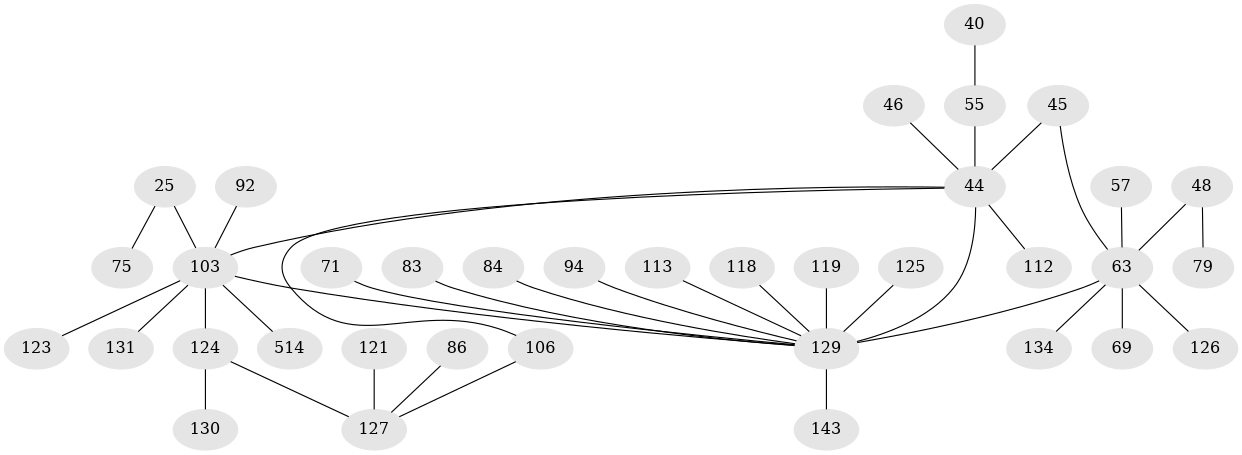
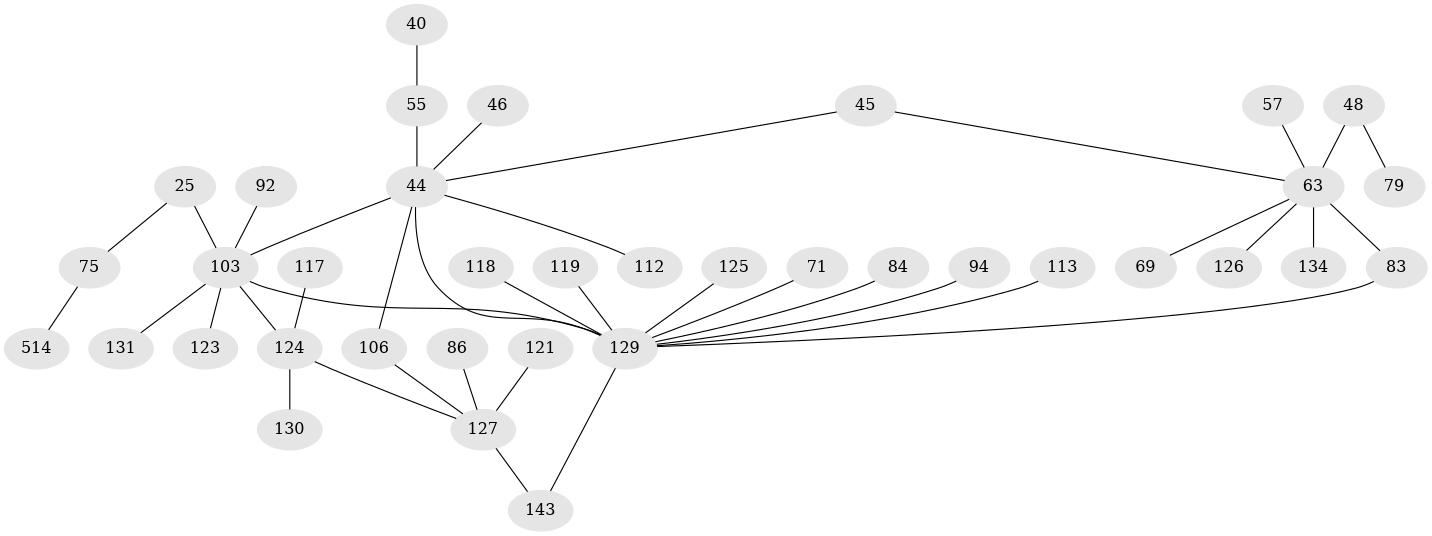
none -> (310, 268)
(248, 308) -> (63, 308)
(980, 317) -> (1355, 227)
none -> (512, 470)
